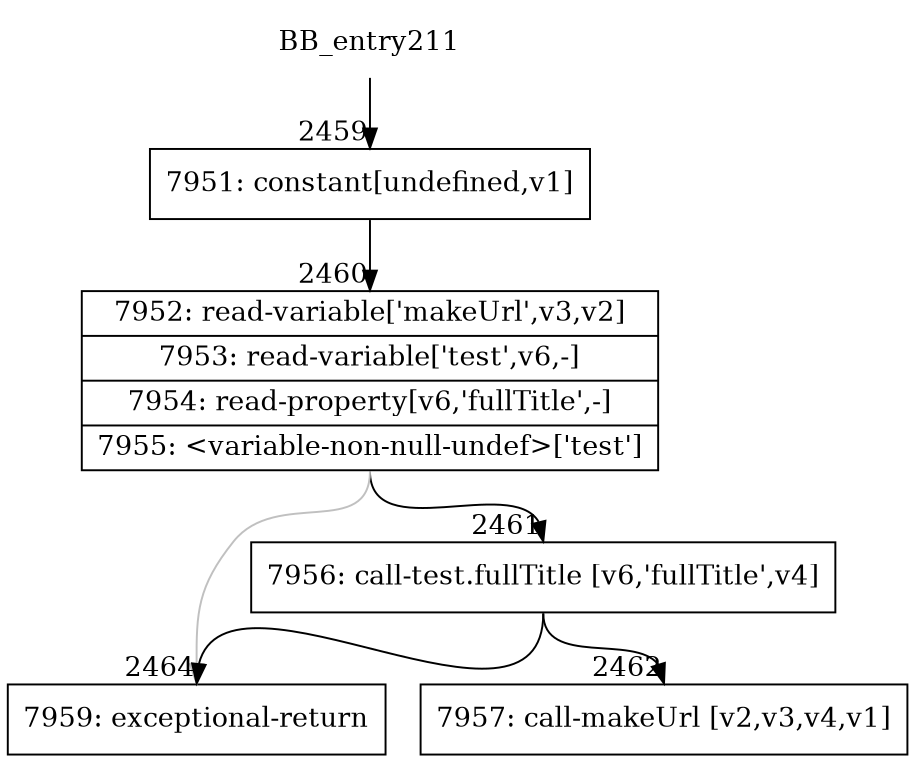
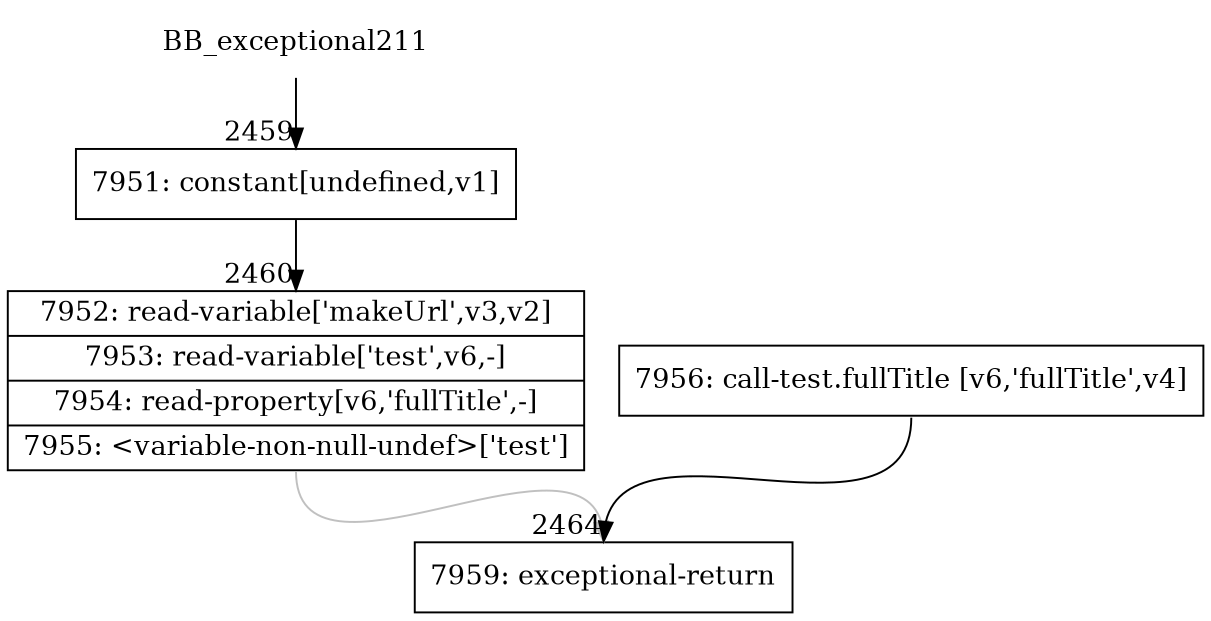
(370, 43) -> (296, 43)
(447, 507) -> none
(664, 719) -> none
